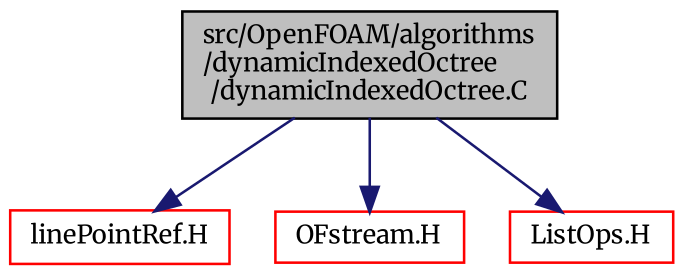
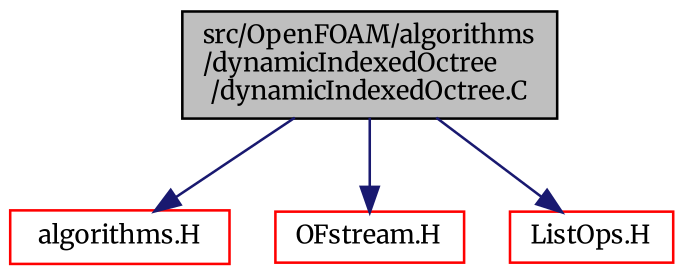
(120, 237) -> (120, 237)
